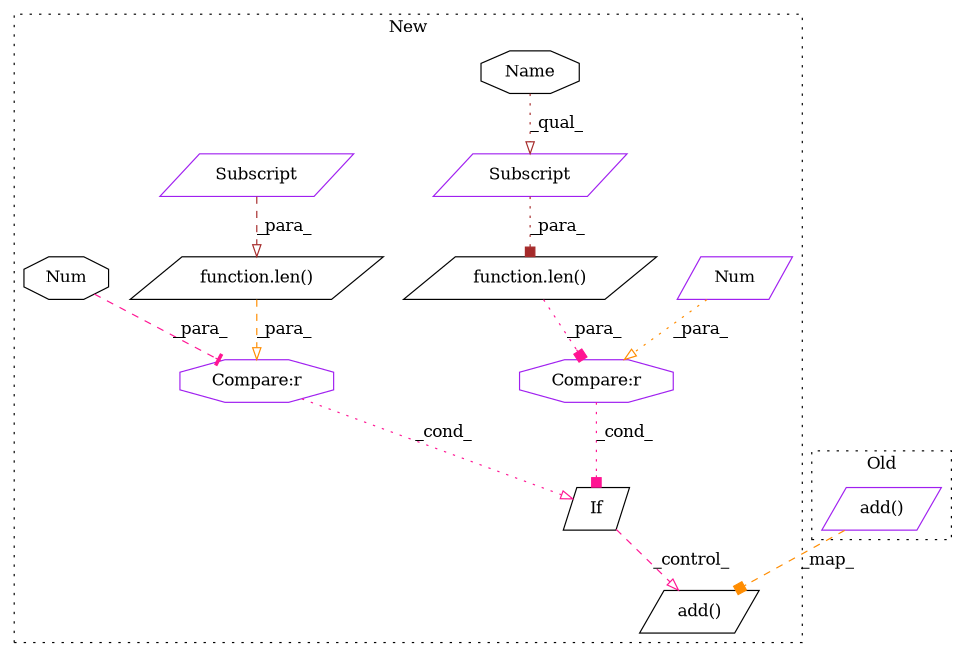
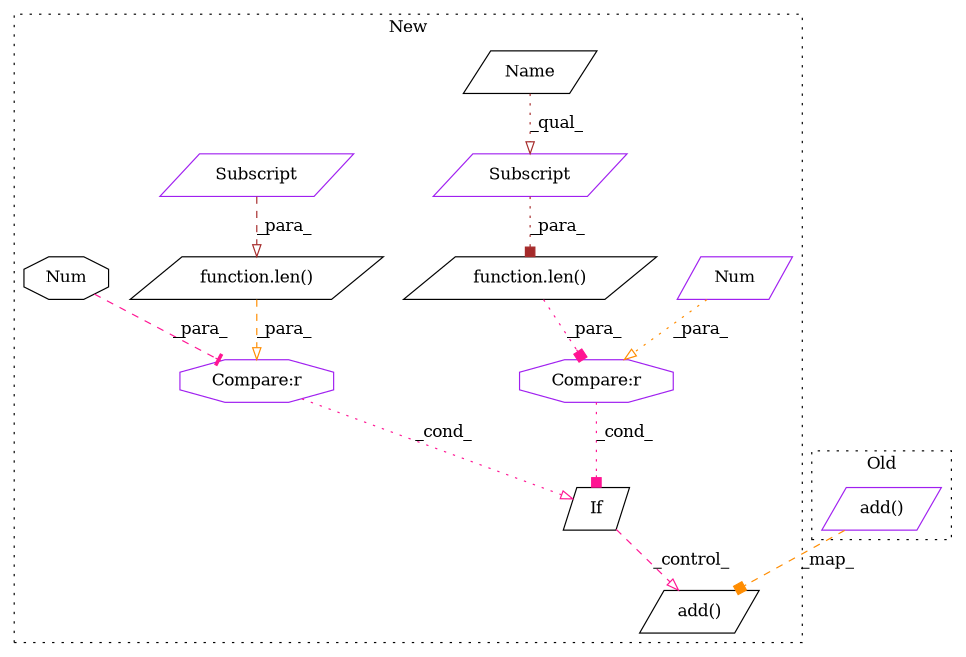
(530, 72) -> (530, 72)
